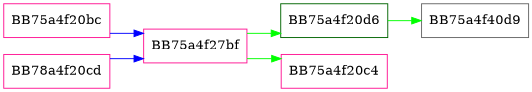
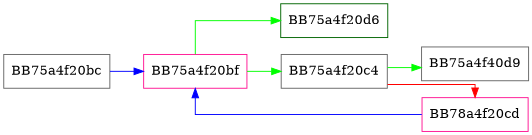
(57, 21) -> (57, 71)
(400, 21) -> (400, 68)
(195, 46) -> (195, 71)
(334, 71) -> (334, 71)
none -> (433, 84)
